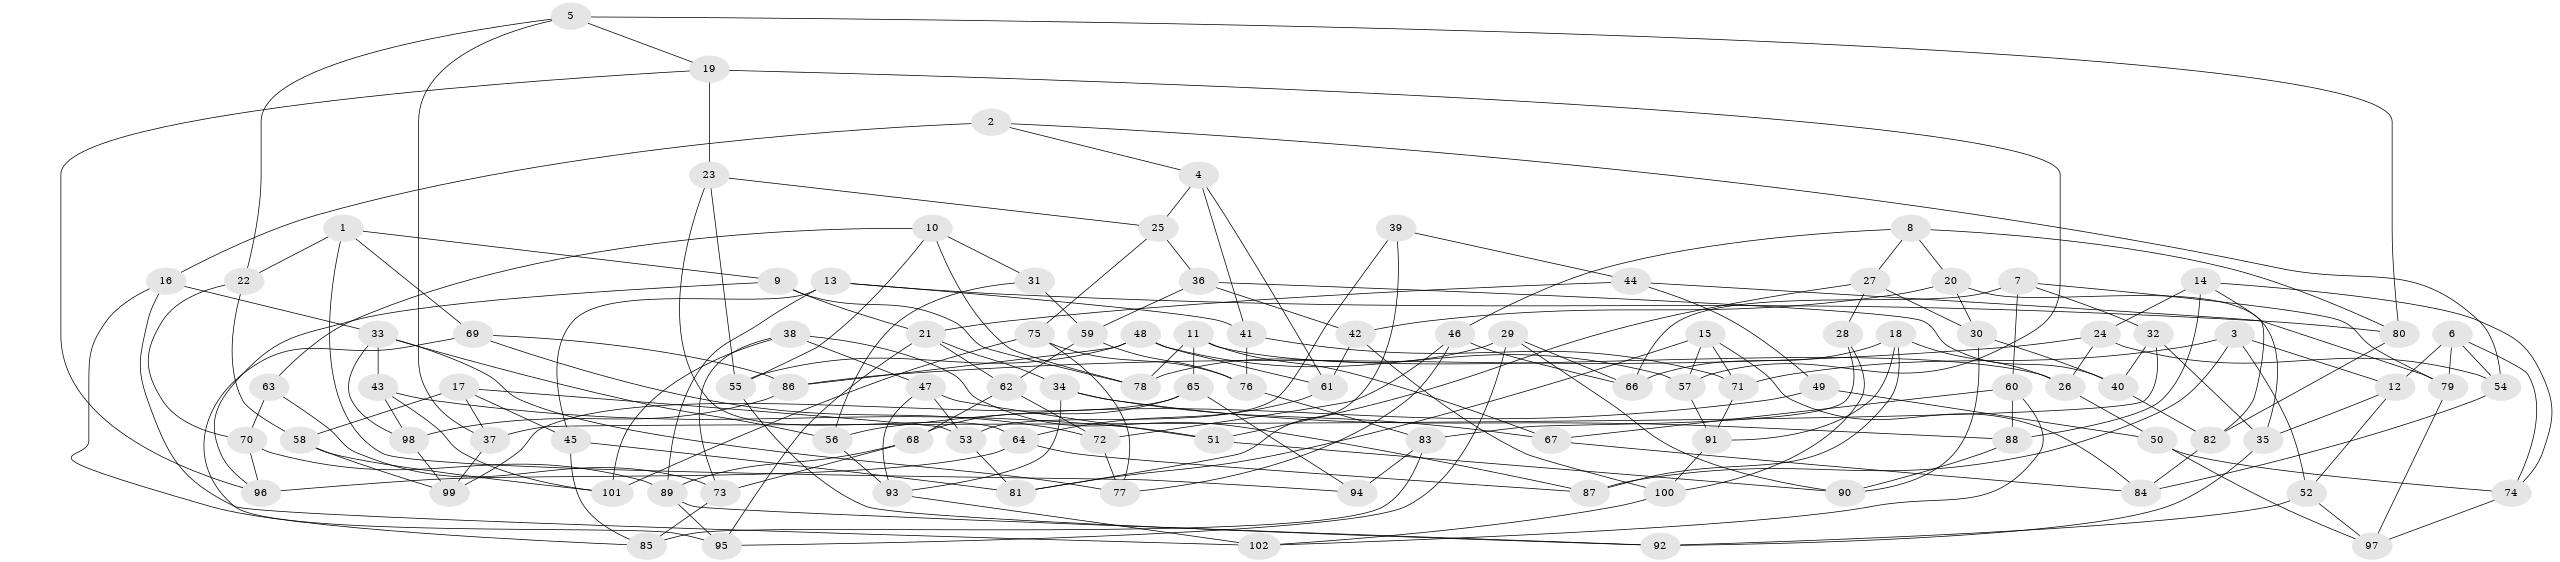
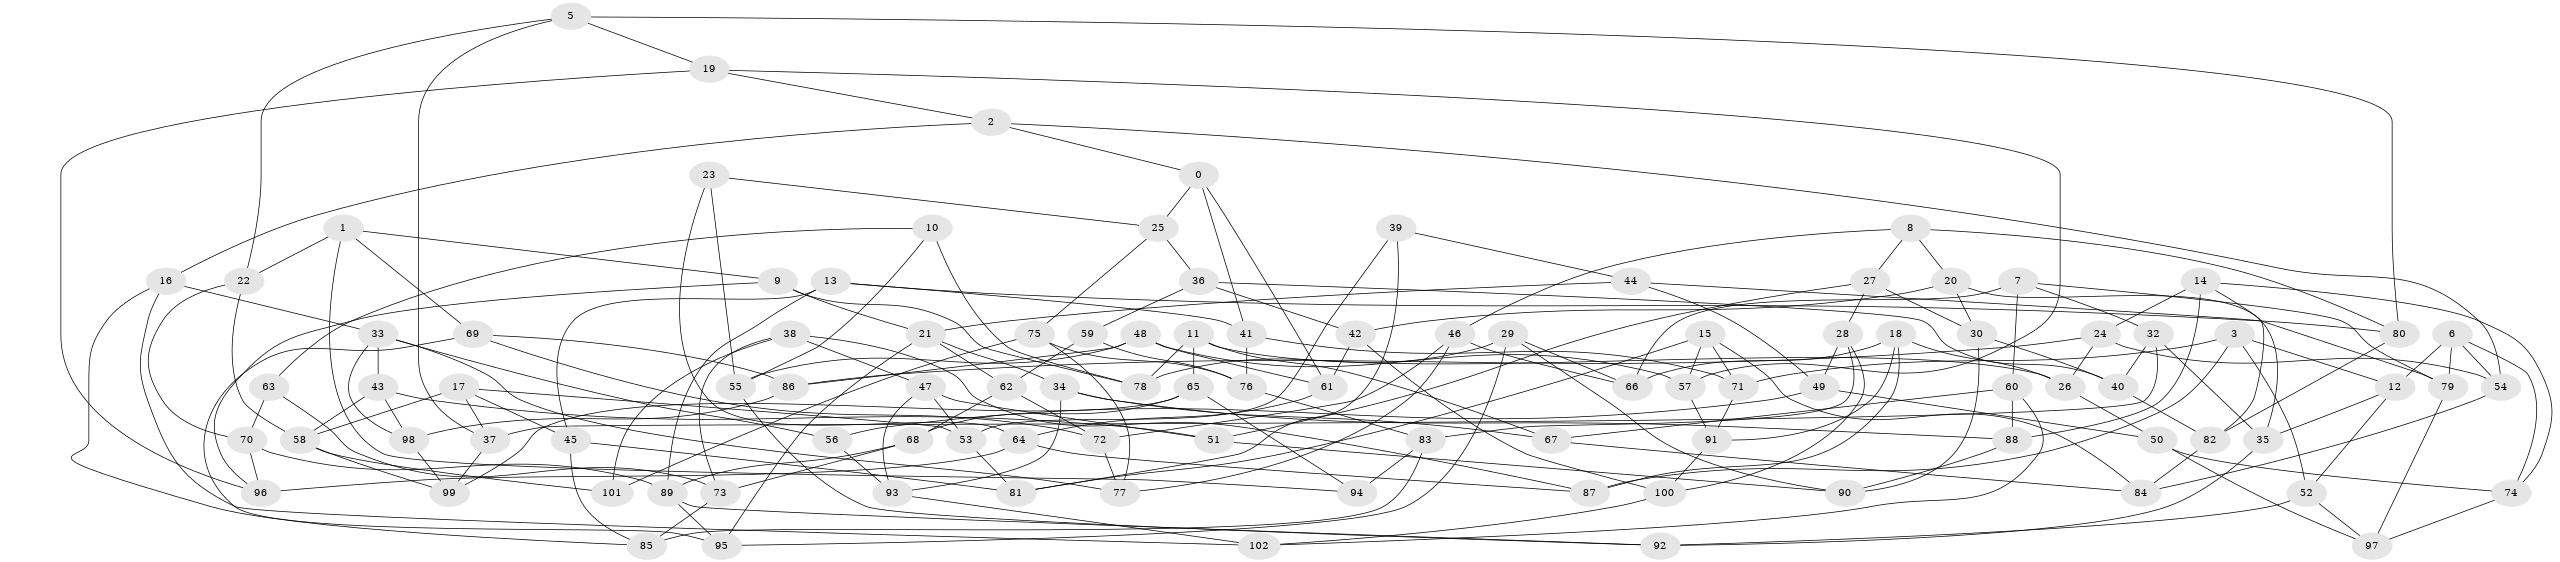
(709, 122) -> (850, 96)
(1199, 175) -> (1199, 175)
(1035, 281) -> none
none -> (1831, 361)
(467, 455) -> (339, 414)
